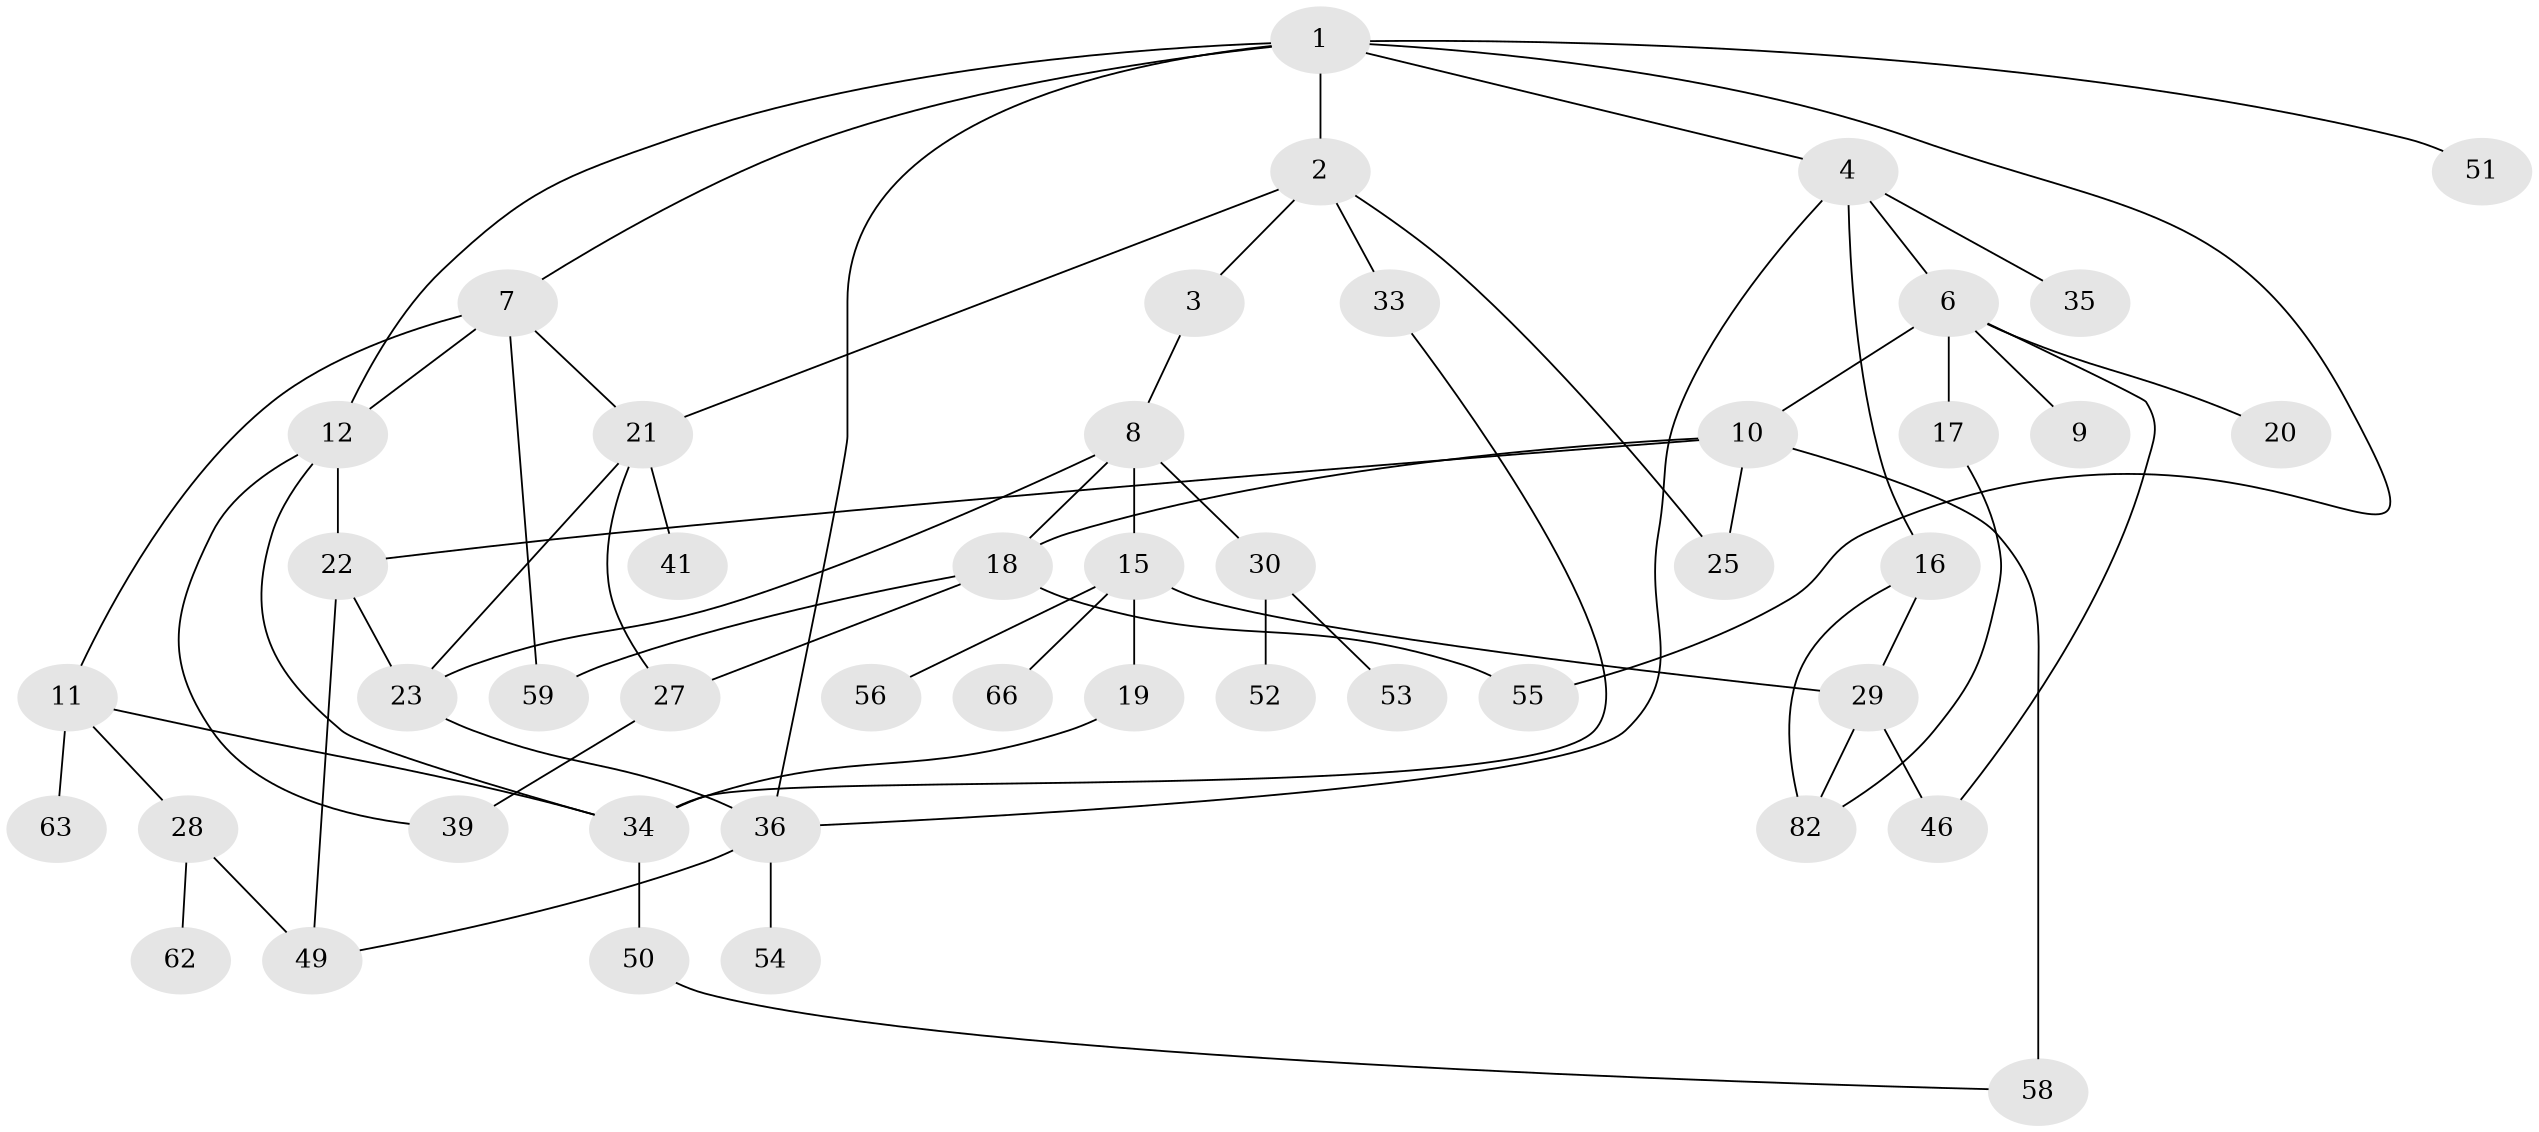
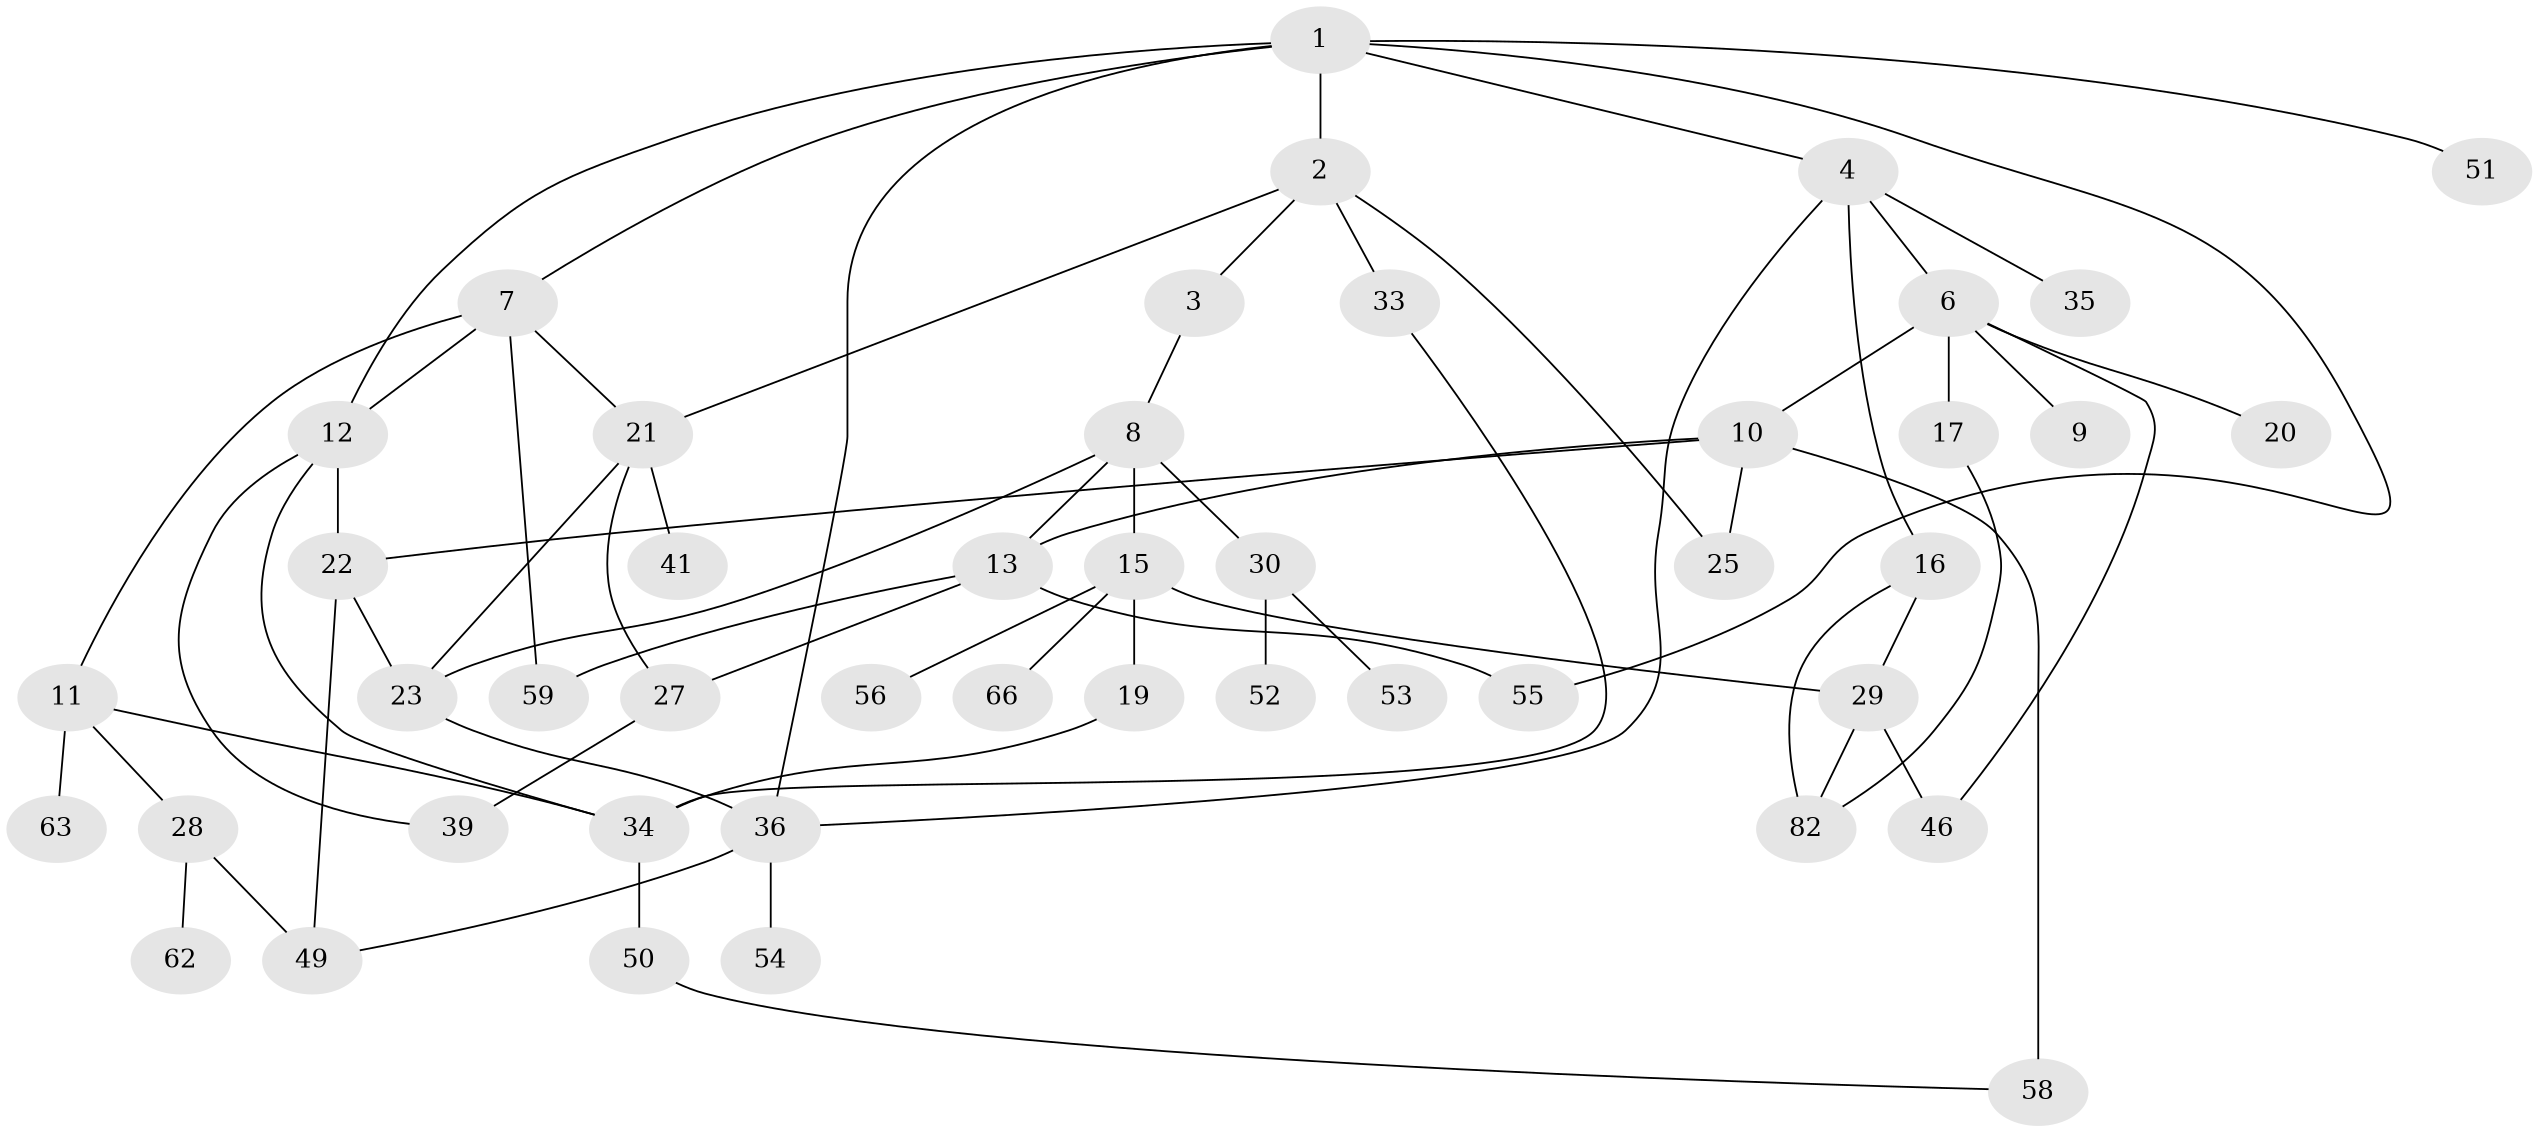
(1003, 566) -> (1003, 566)
